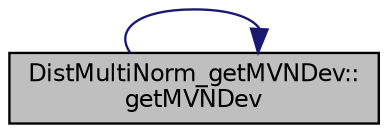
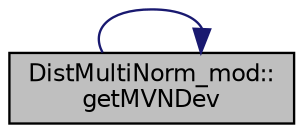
(194, 88) -> (152, 88)
